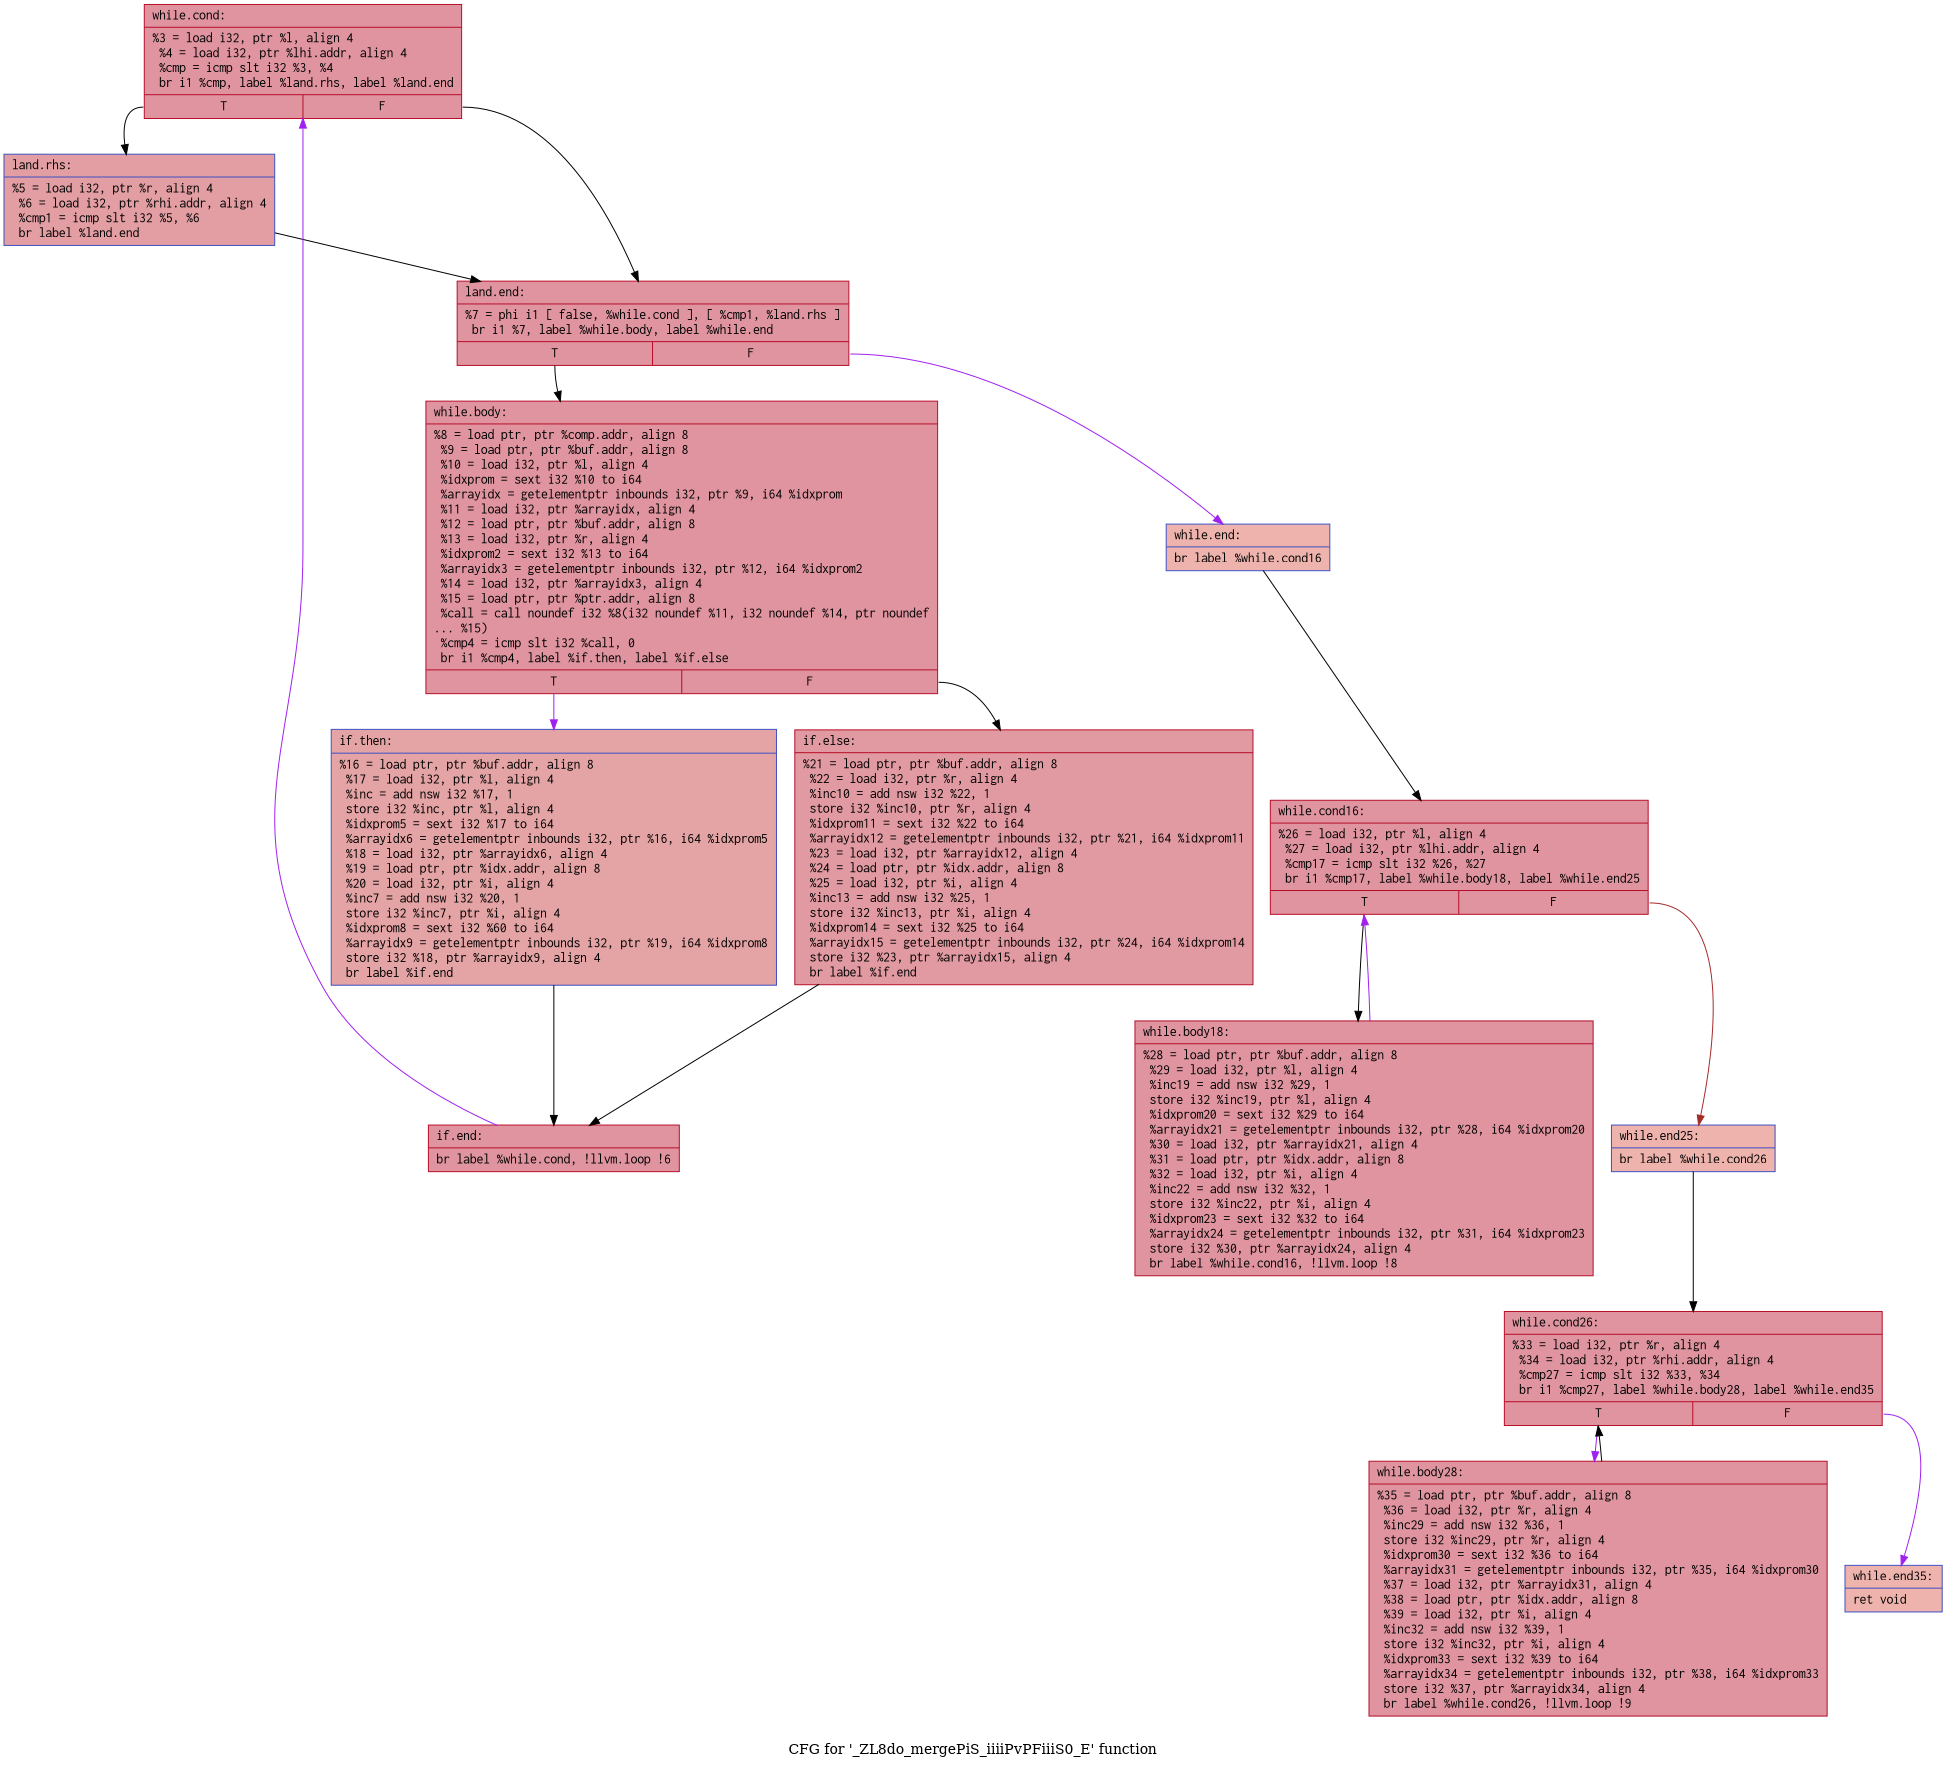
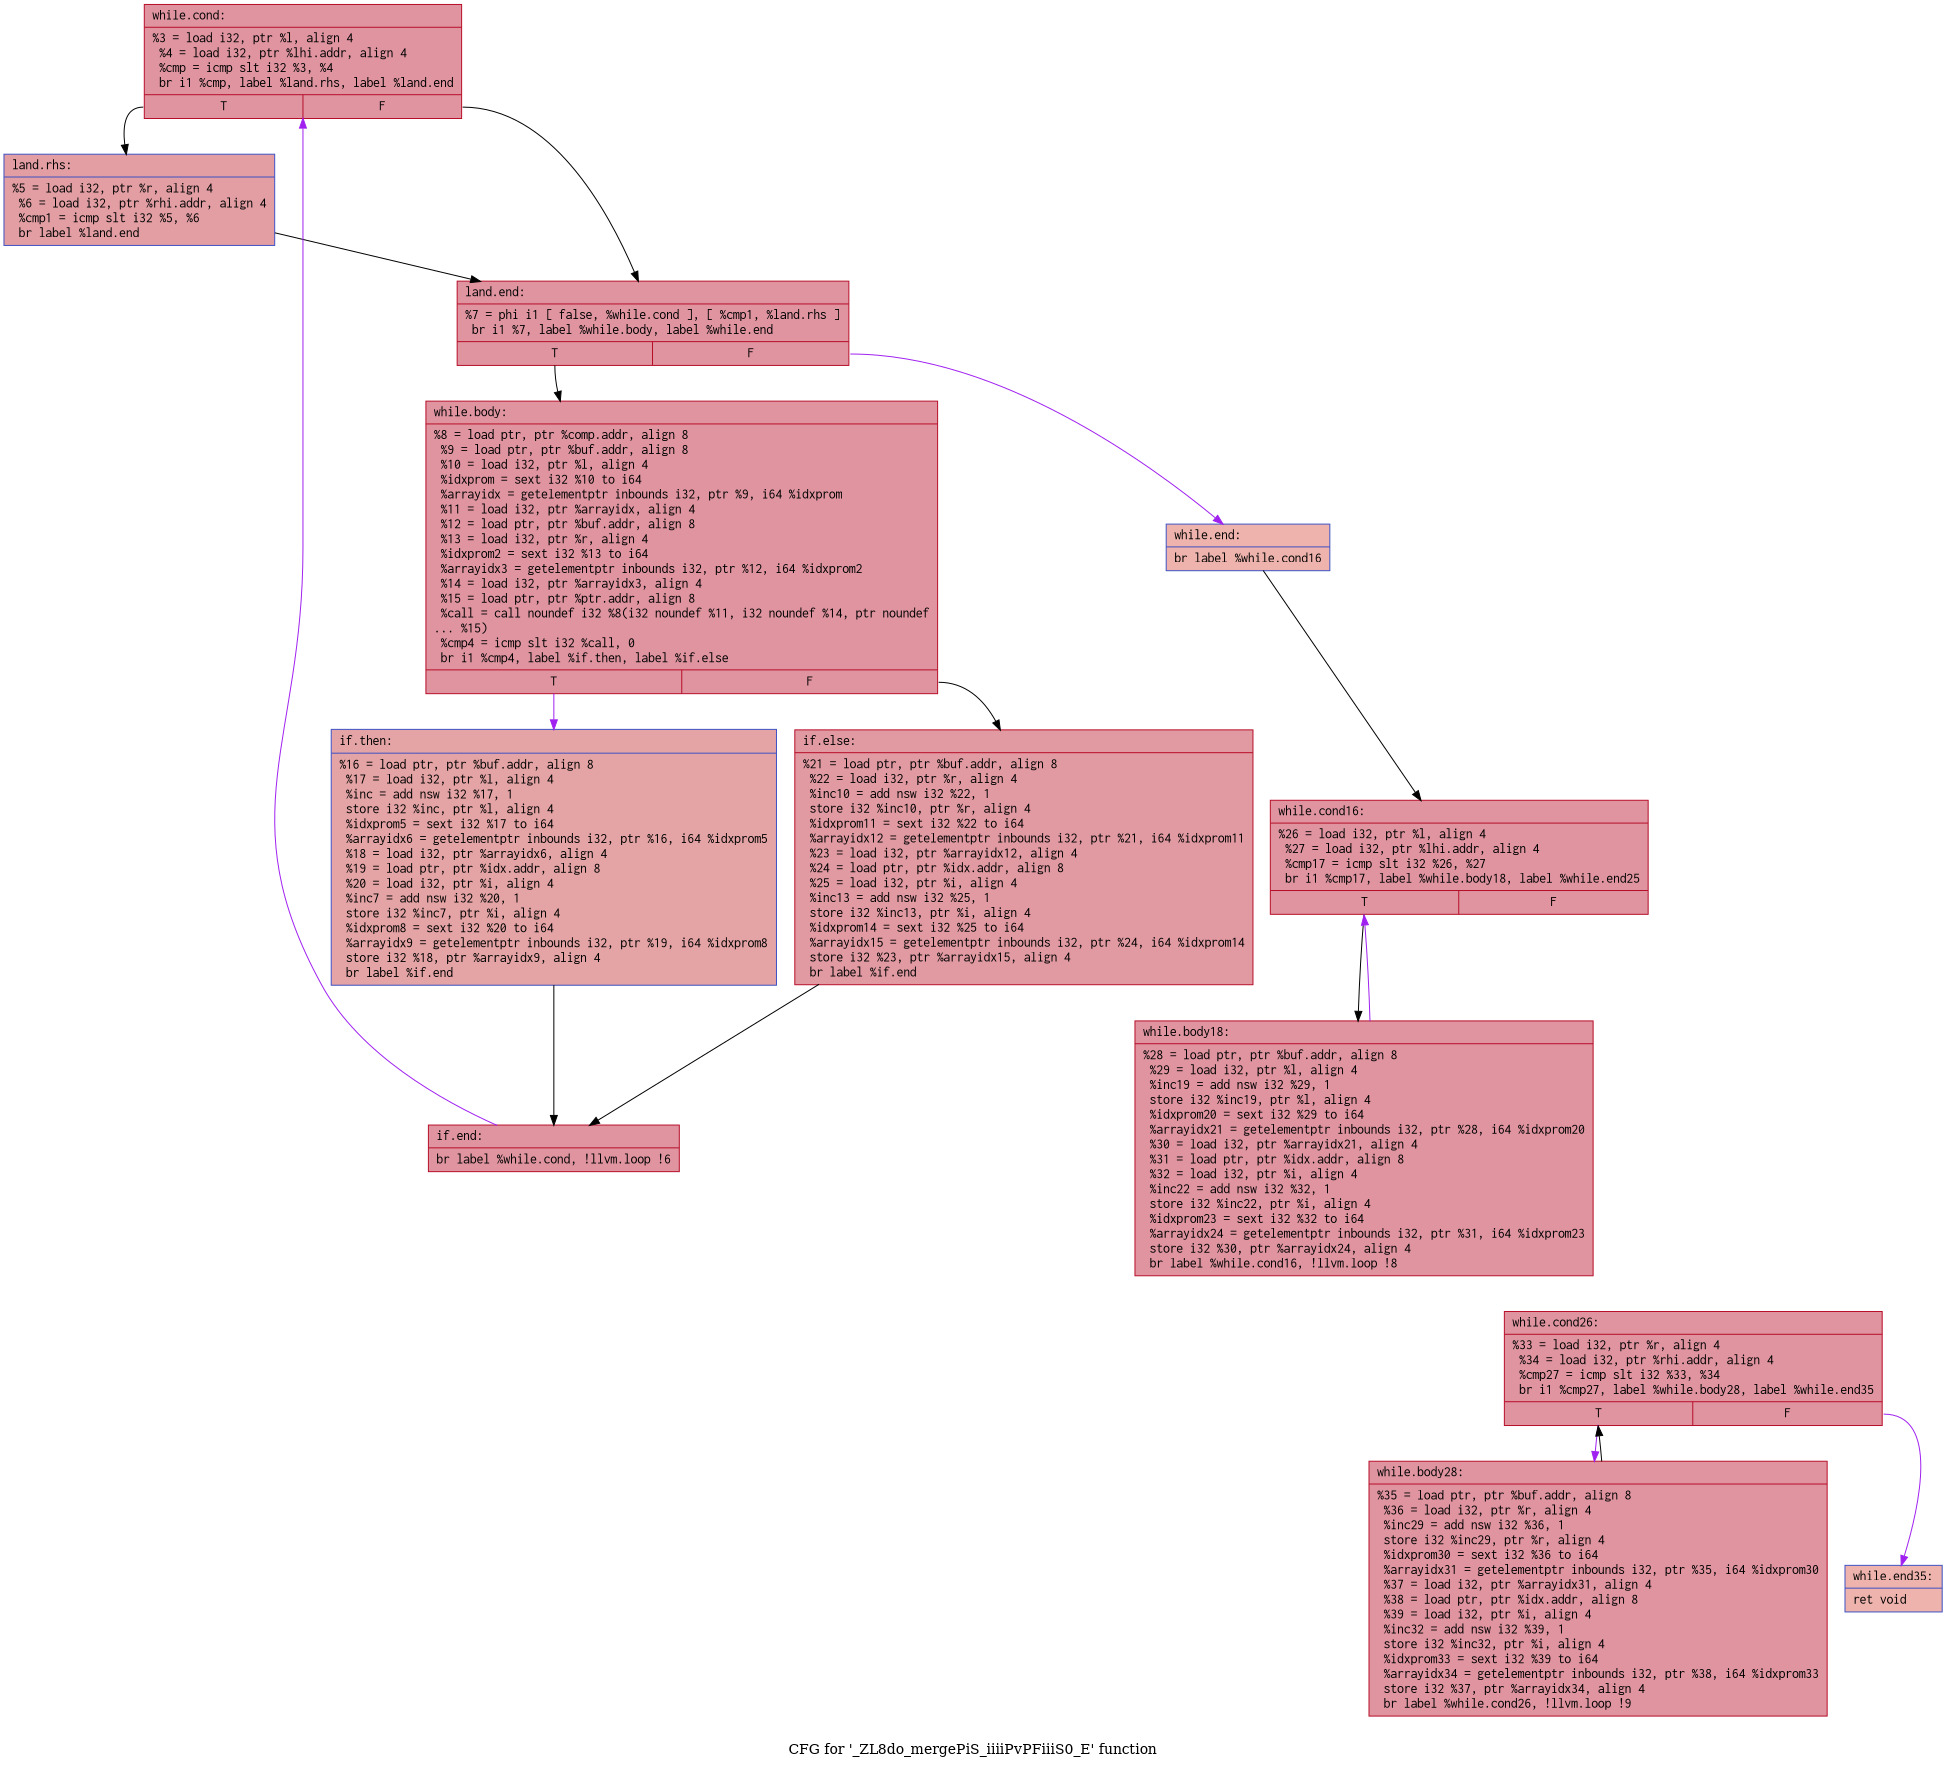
(447, 928) -> (447, 928)
(1693, 1148) -> none
